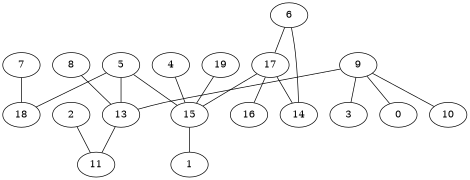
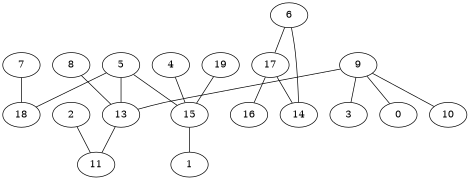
(241, 83) -> none
